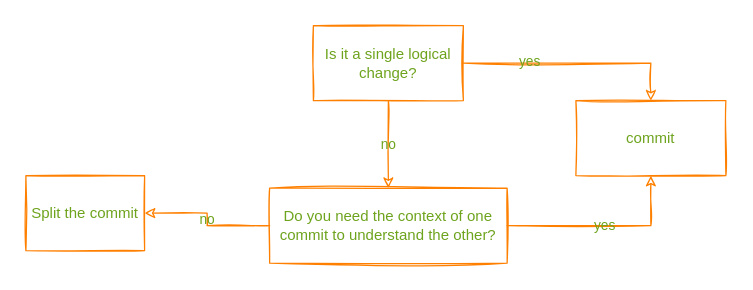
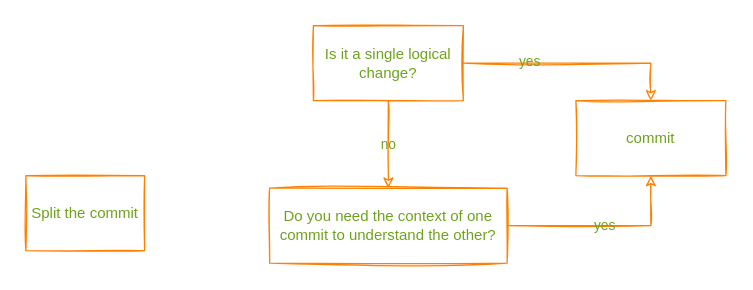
(207, 221) -> none
